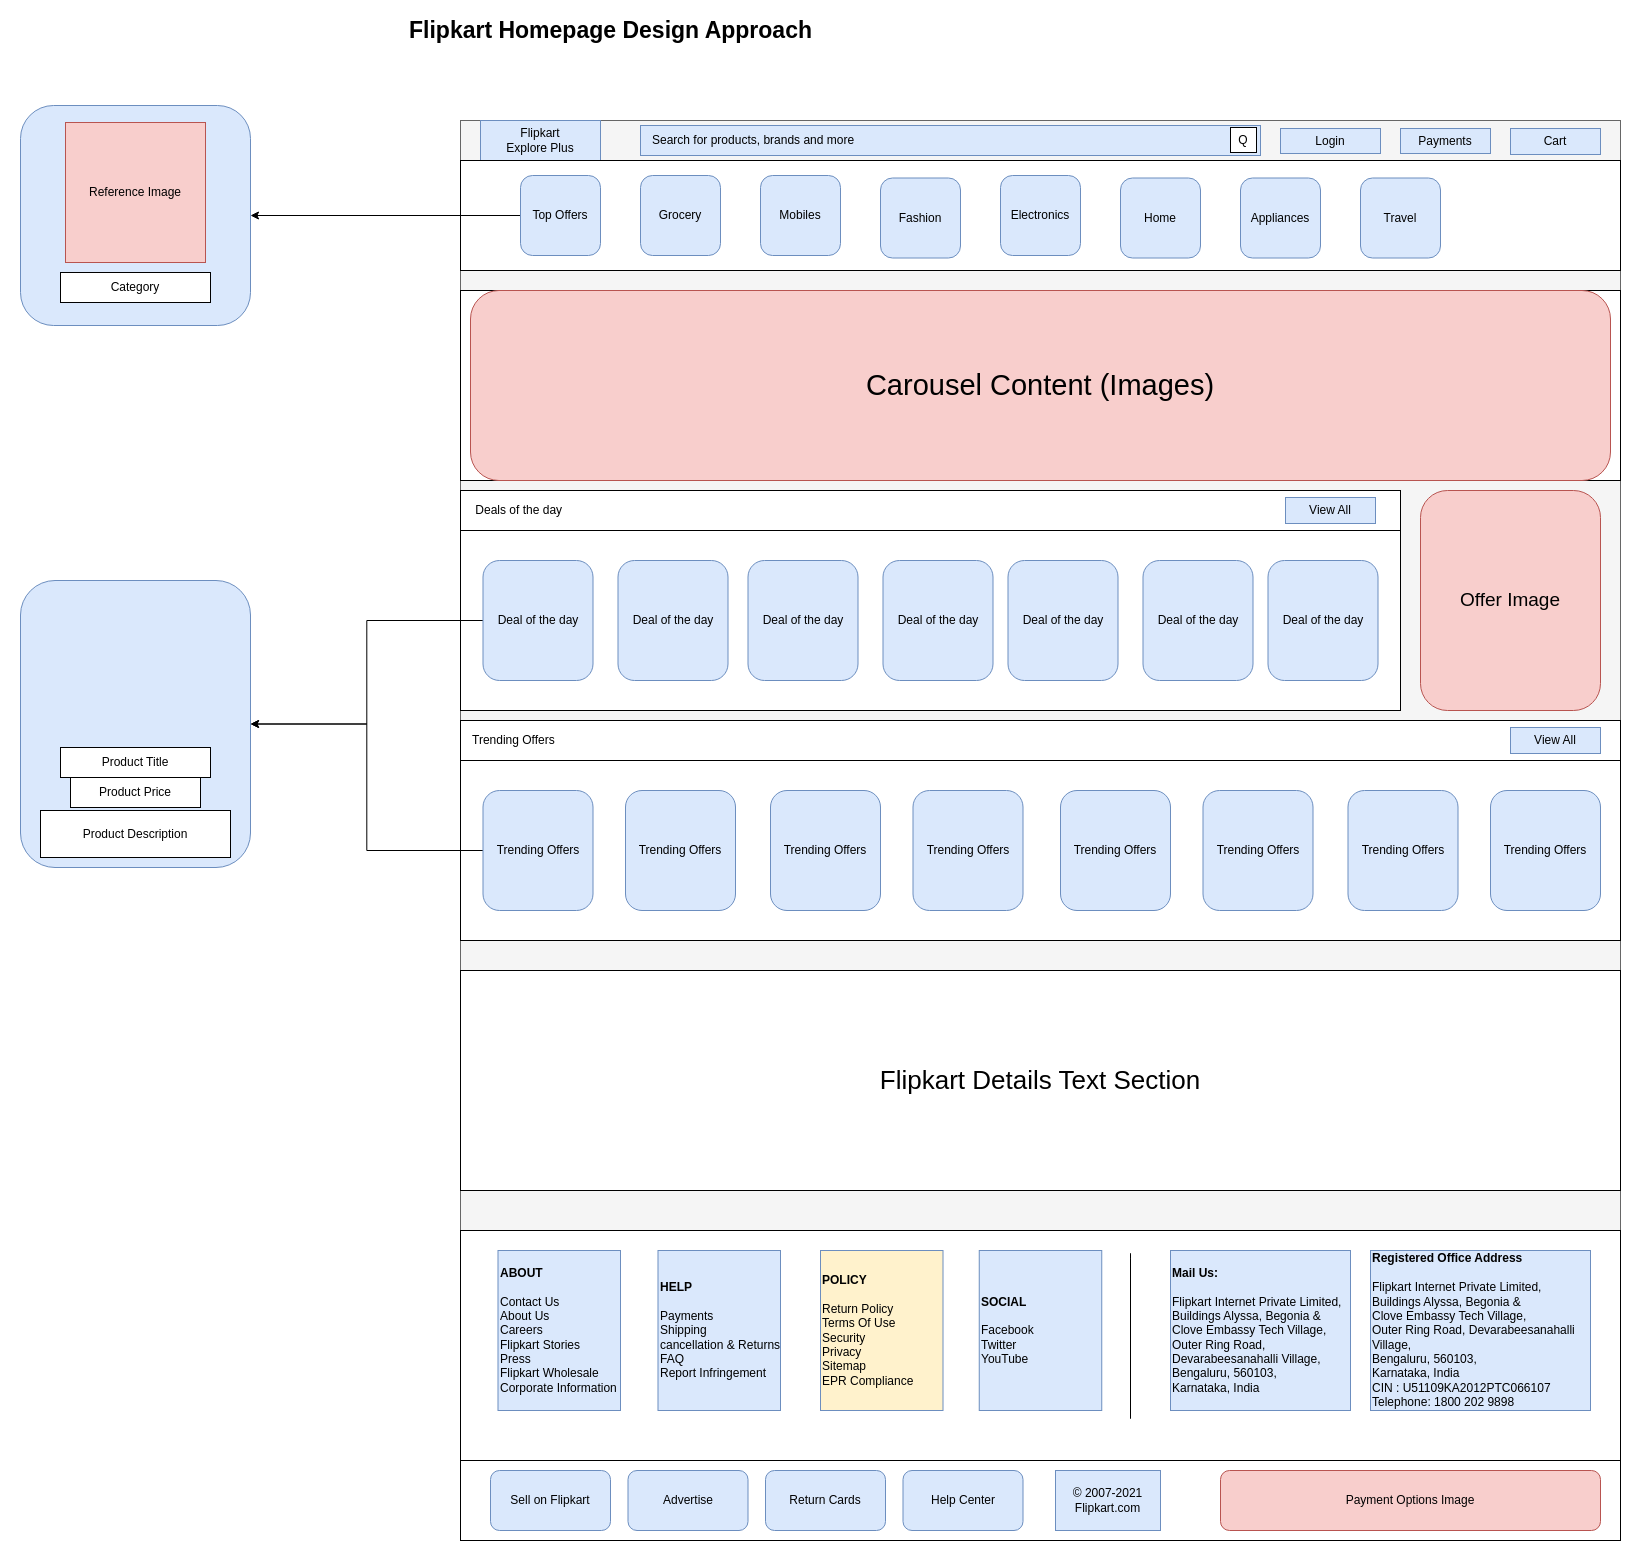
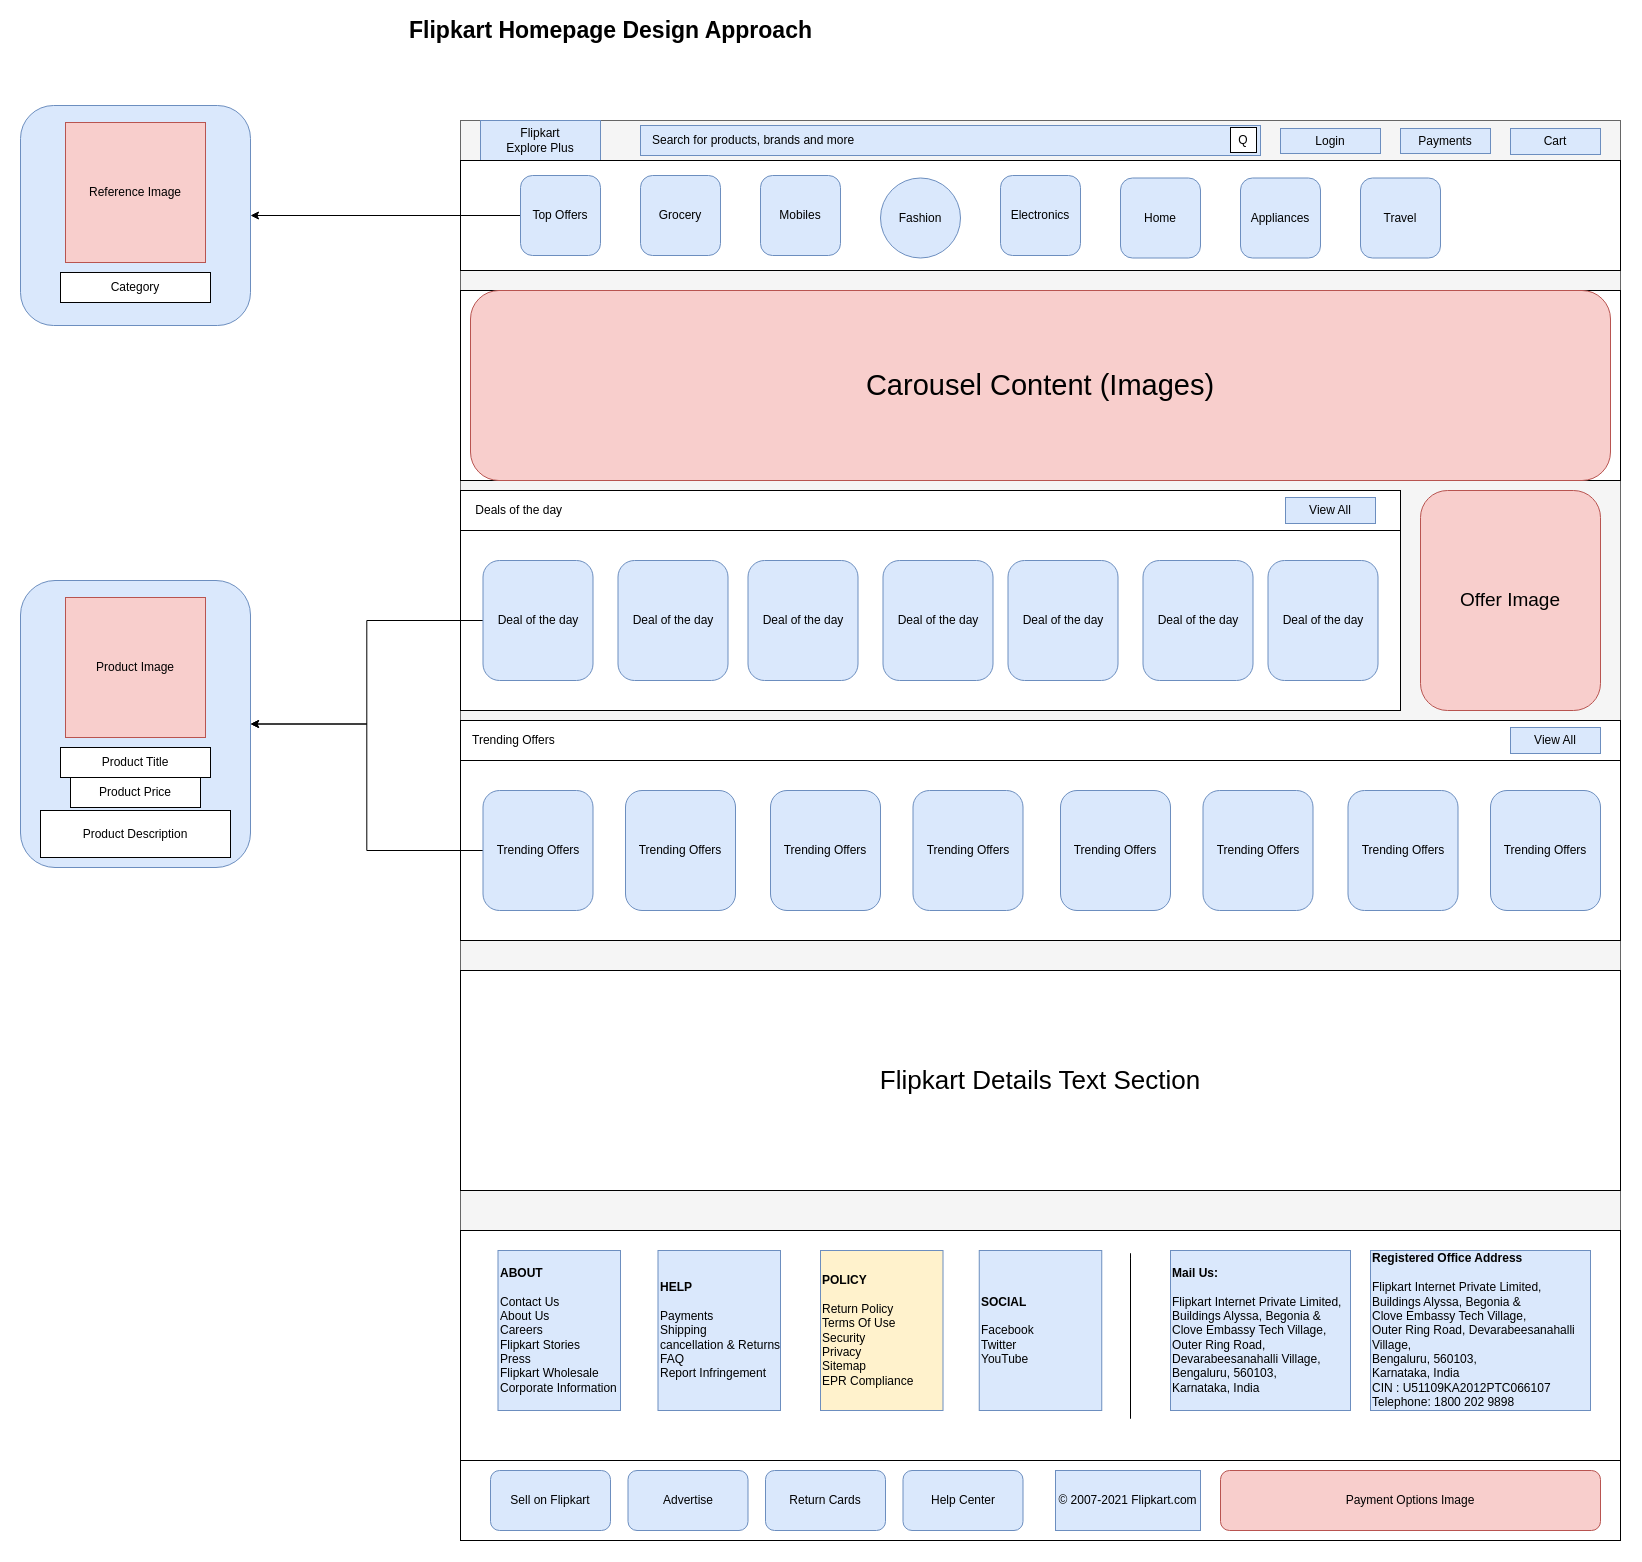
(921, 218) -> (921, 218)
none -> (136, 668)
(1108, 1501) -> (1128, 1501)
